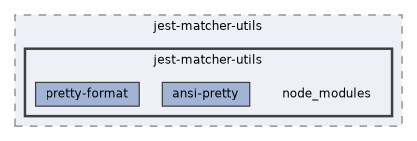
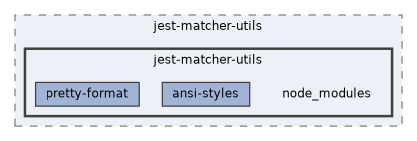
(206, 94) -> (206, 94)
